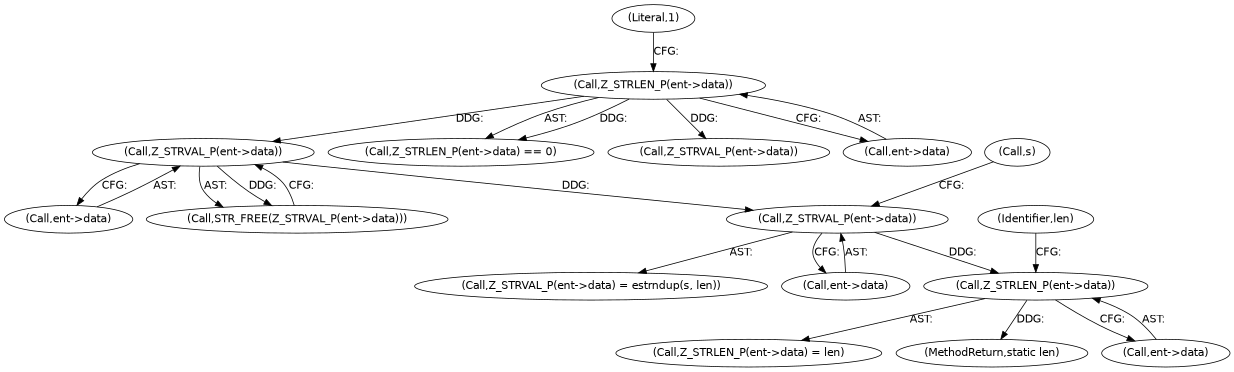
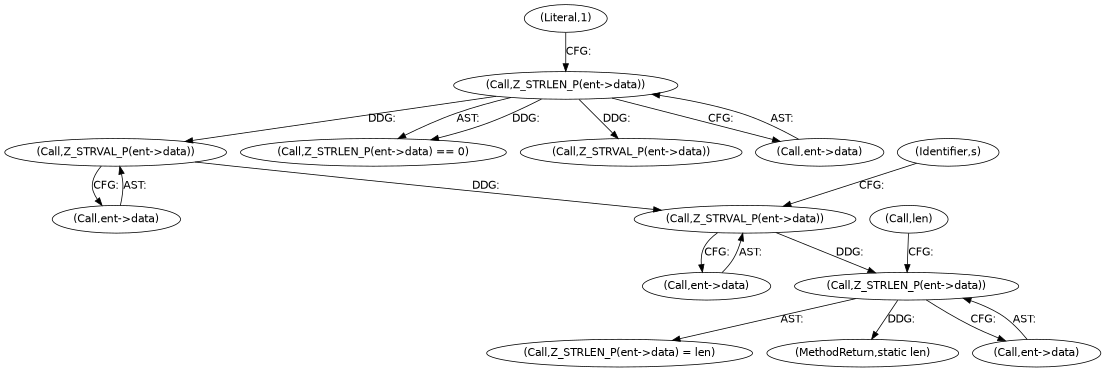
(1017, 152) -> (948, 152)
(297, 219) -> none
(1036, 219) -> (909, 219)
(591, 286) -> none
